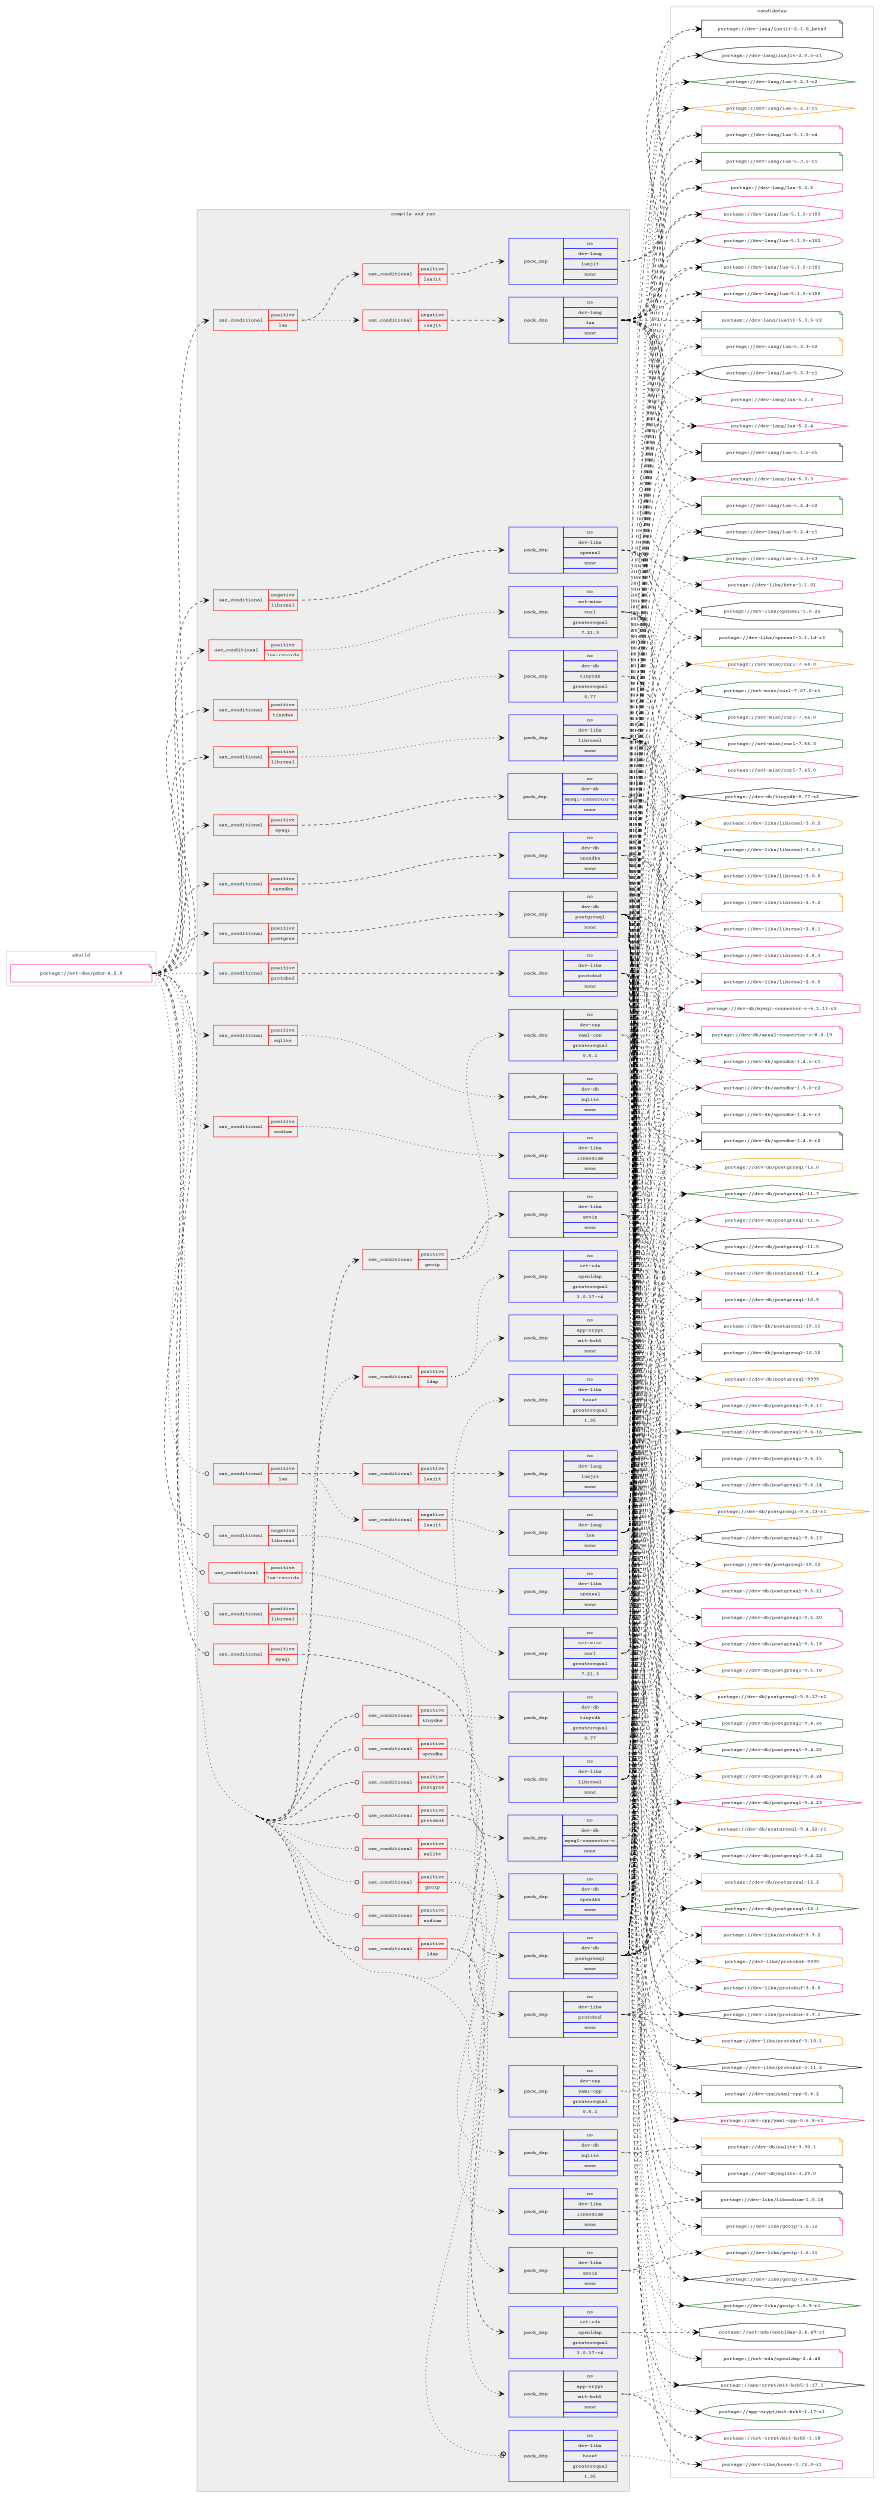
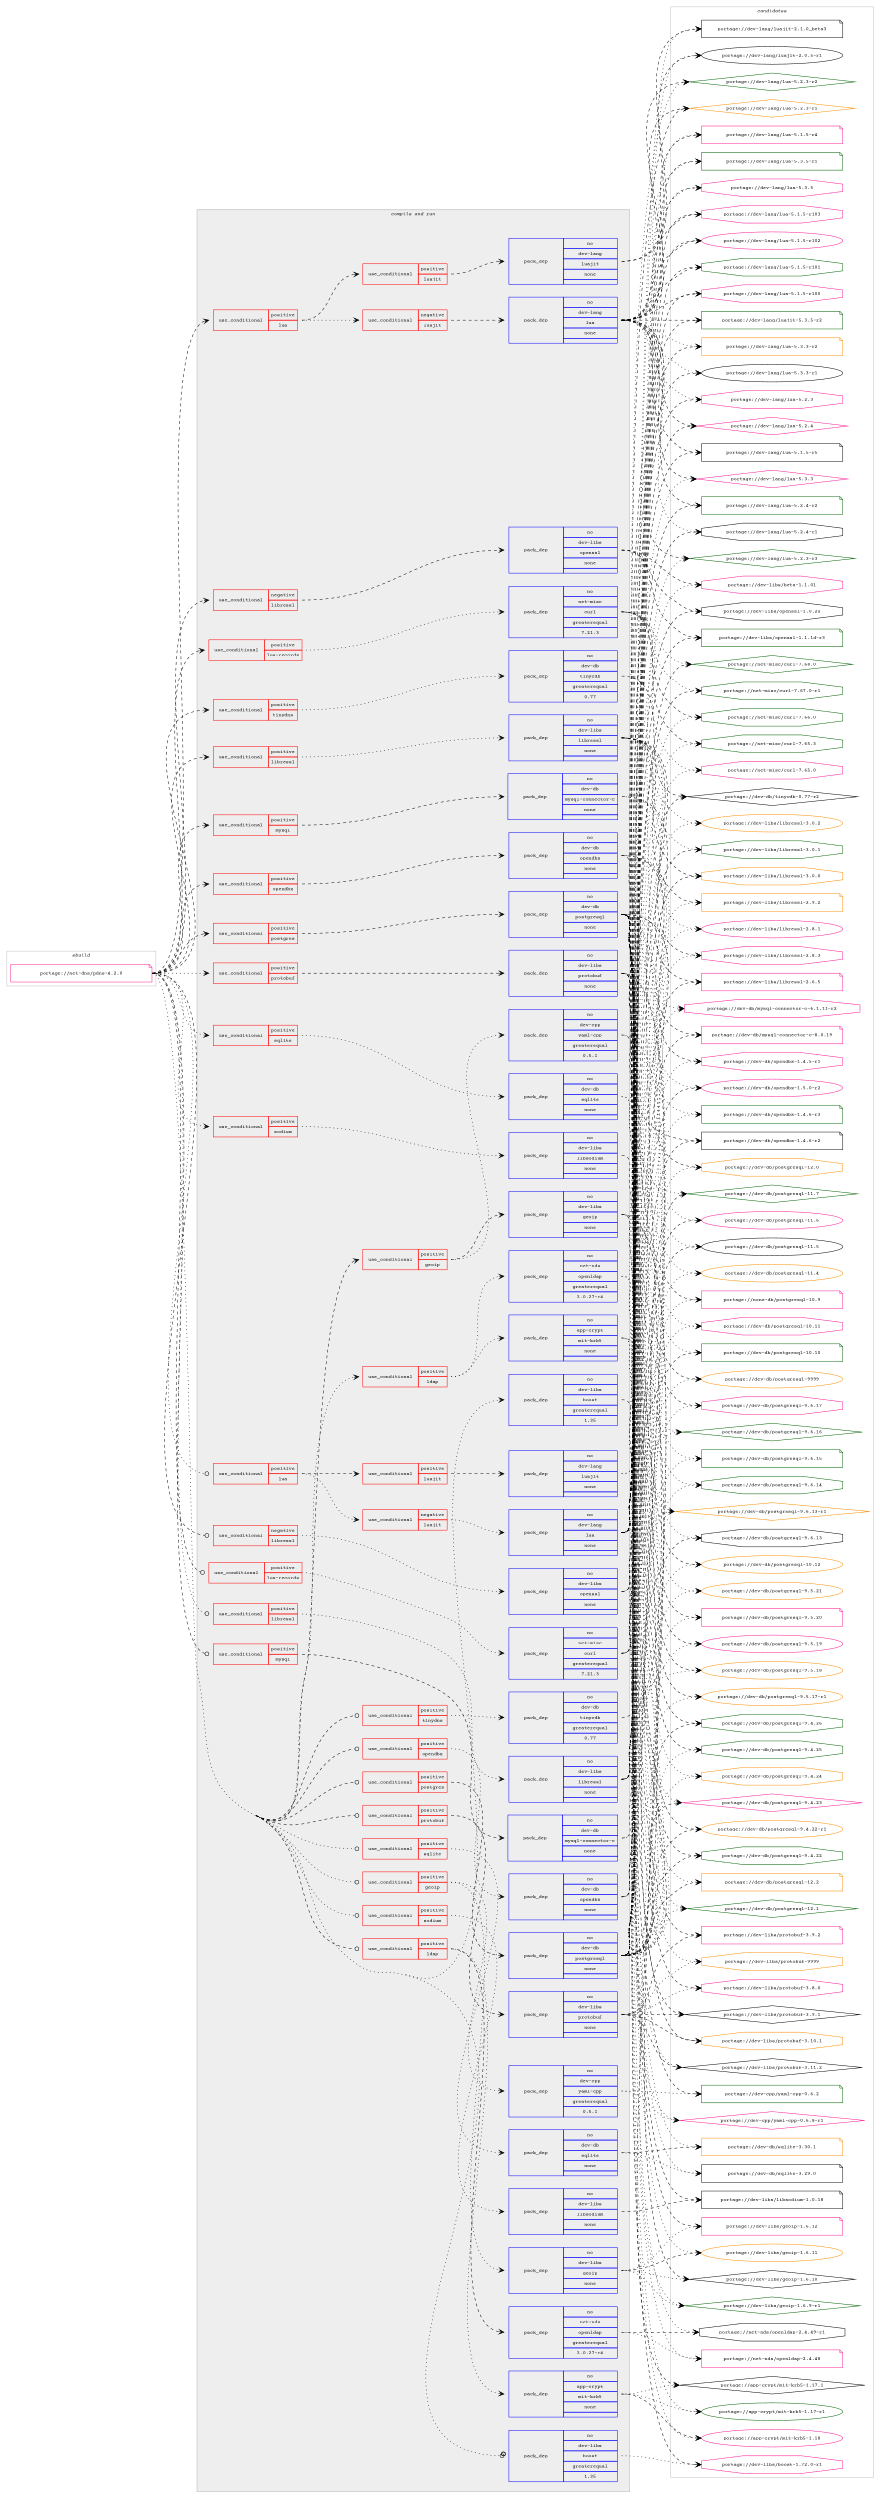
(772, 664) -> (772, 664)
(772, 1300) -> (772, 1300)
(772, 1591) -> (772, 1591)
(772, 2438) -> (772, 2438)
